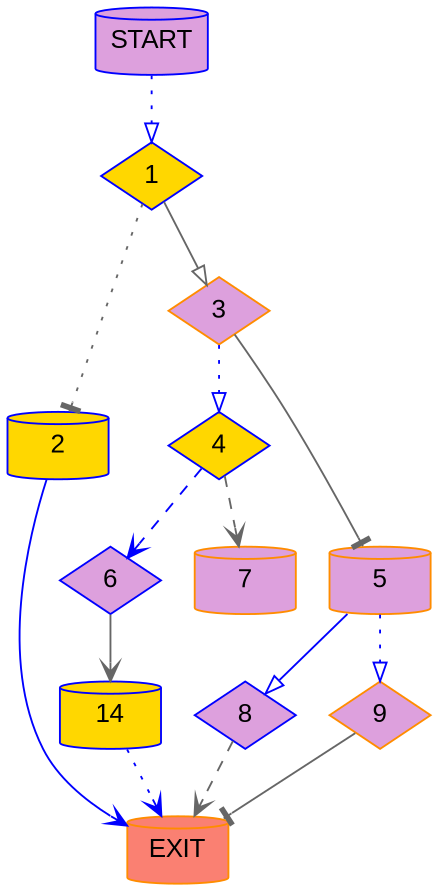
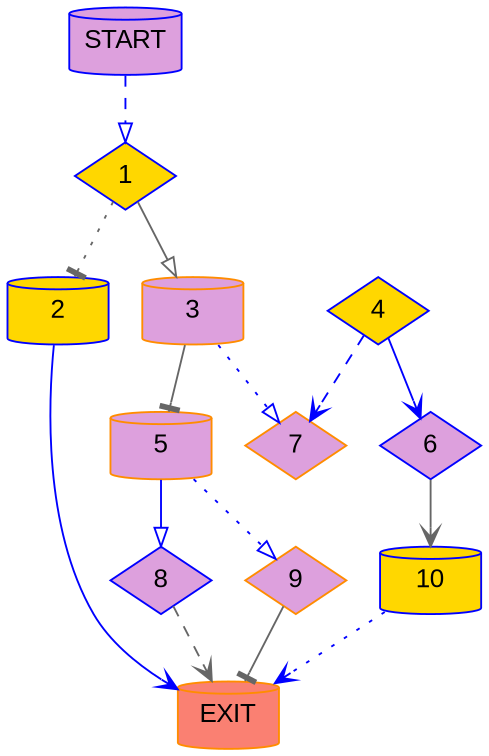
(152, 99) -> (125, 99)
(219, 311) -> (193, 311)
(219, 369) -> (243, 376)
(230, 502) -> (342, 370)
(171, 506) -> (401, 369)
(245, 580) -> (296, 446)
(110, 715) -> (431, 580)
